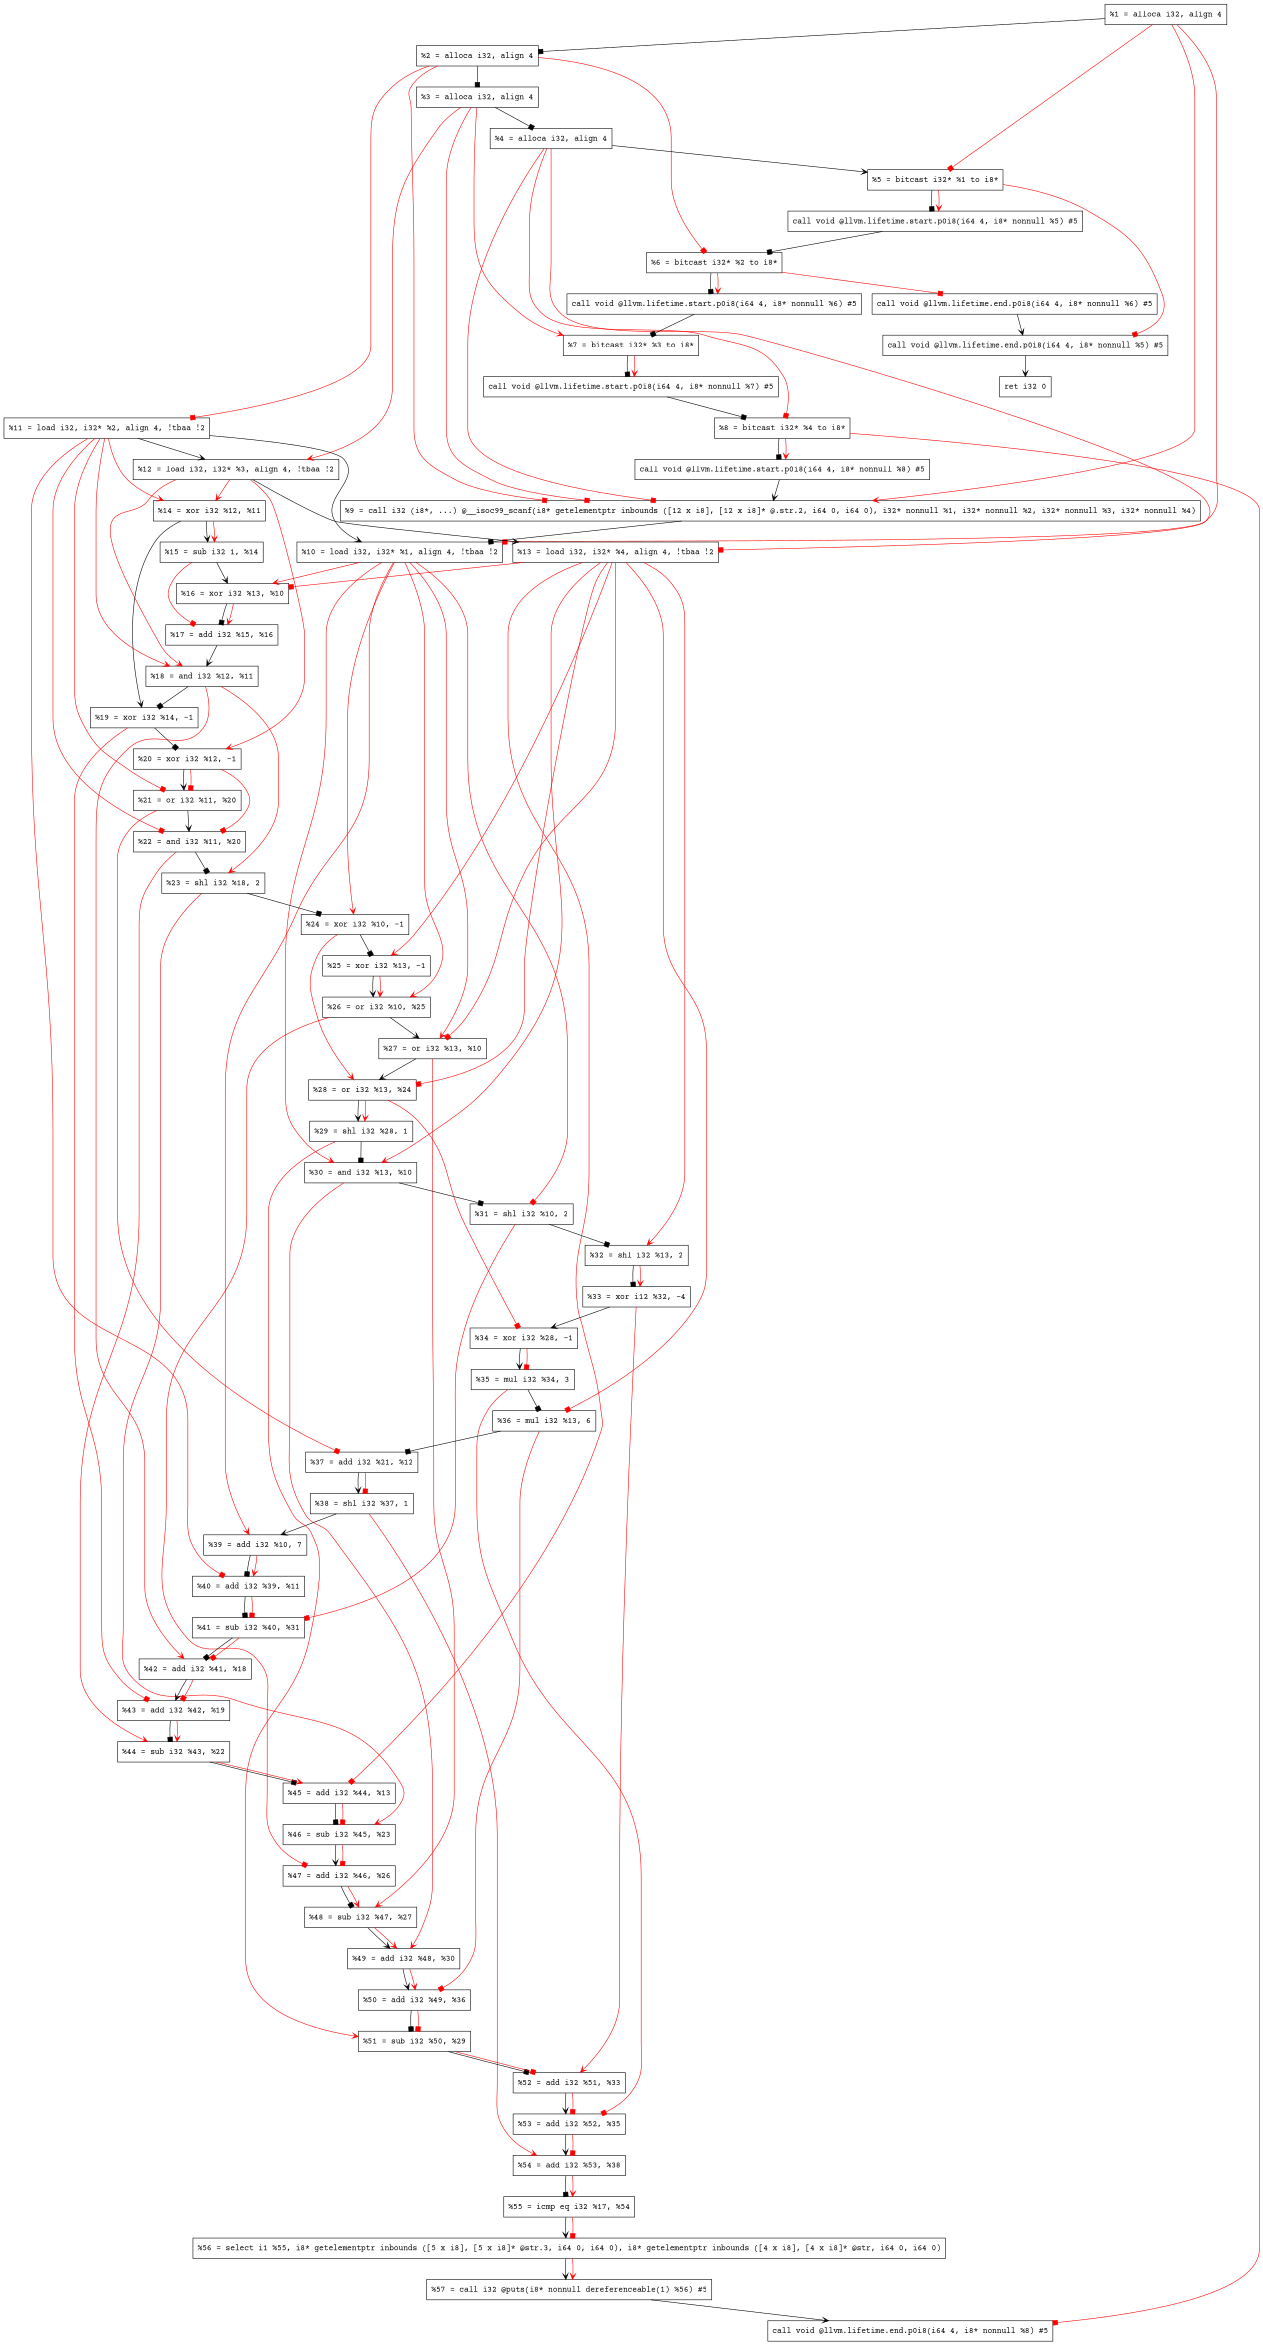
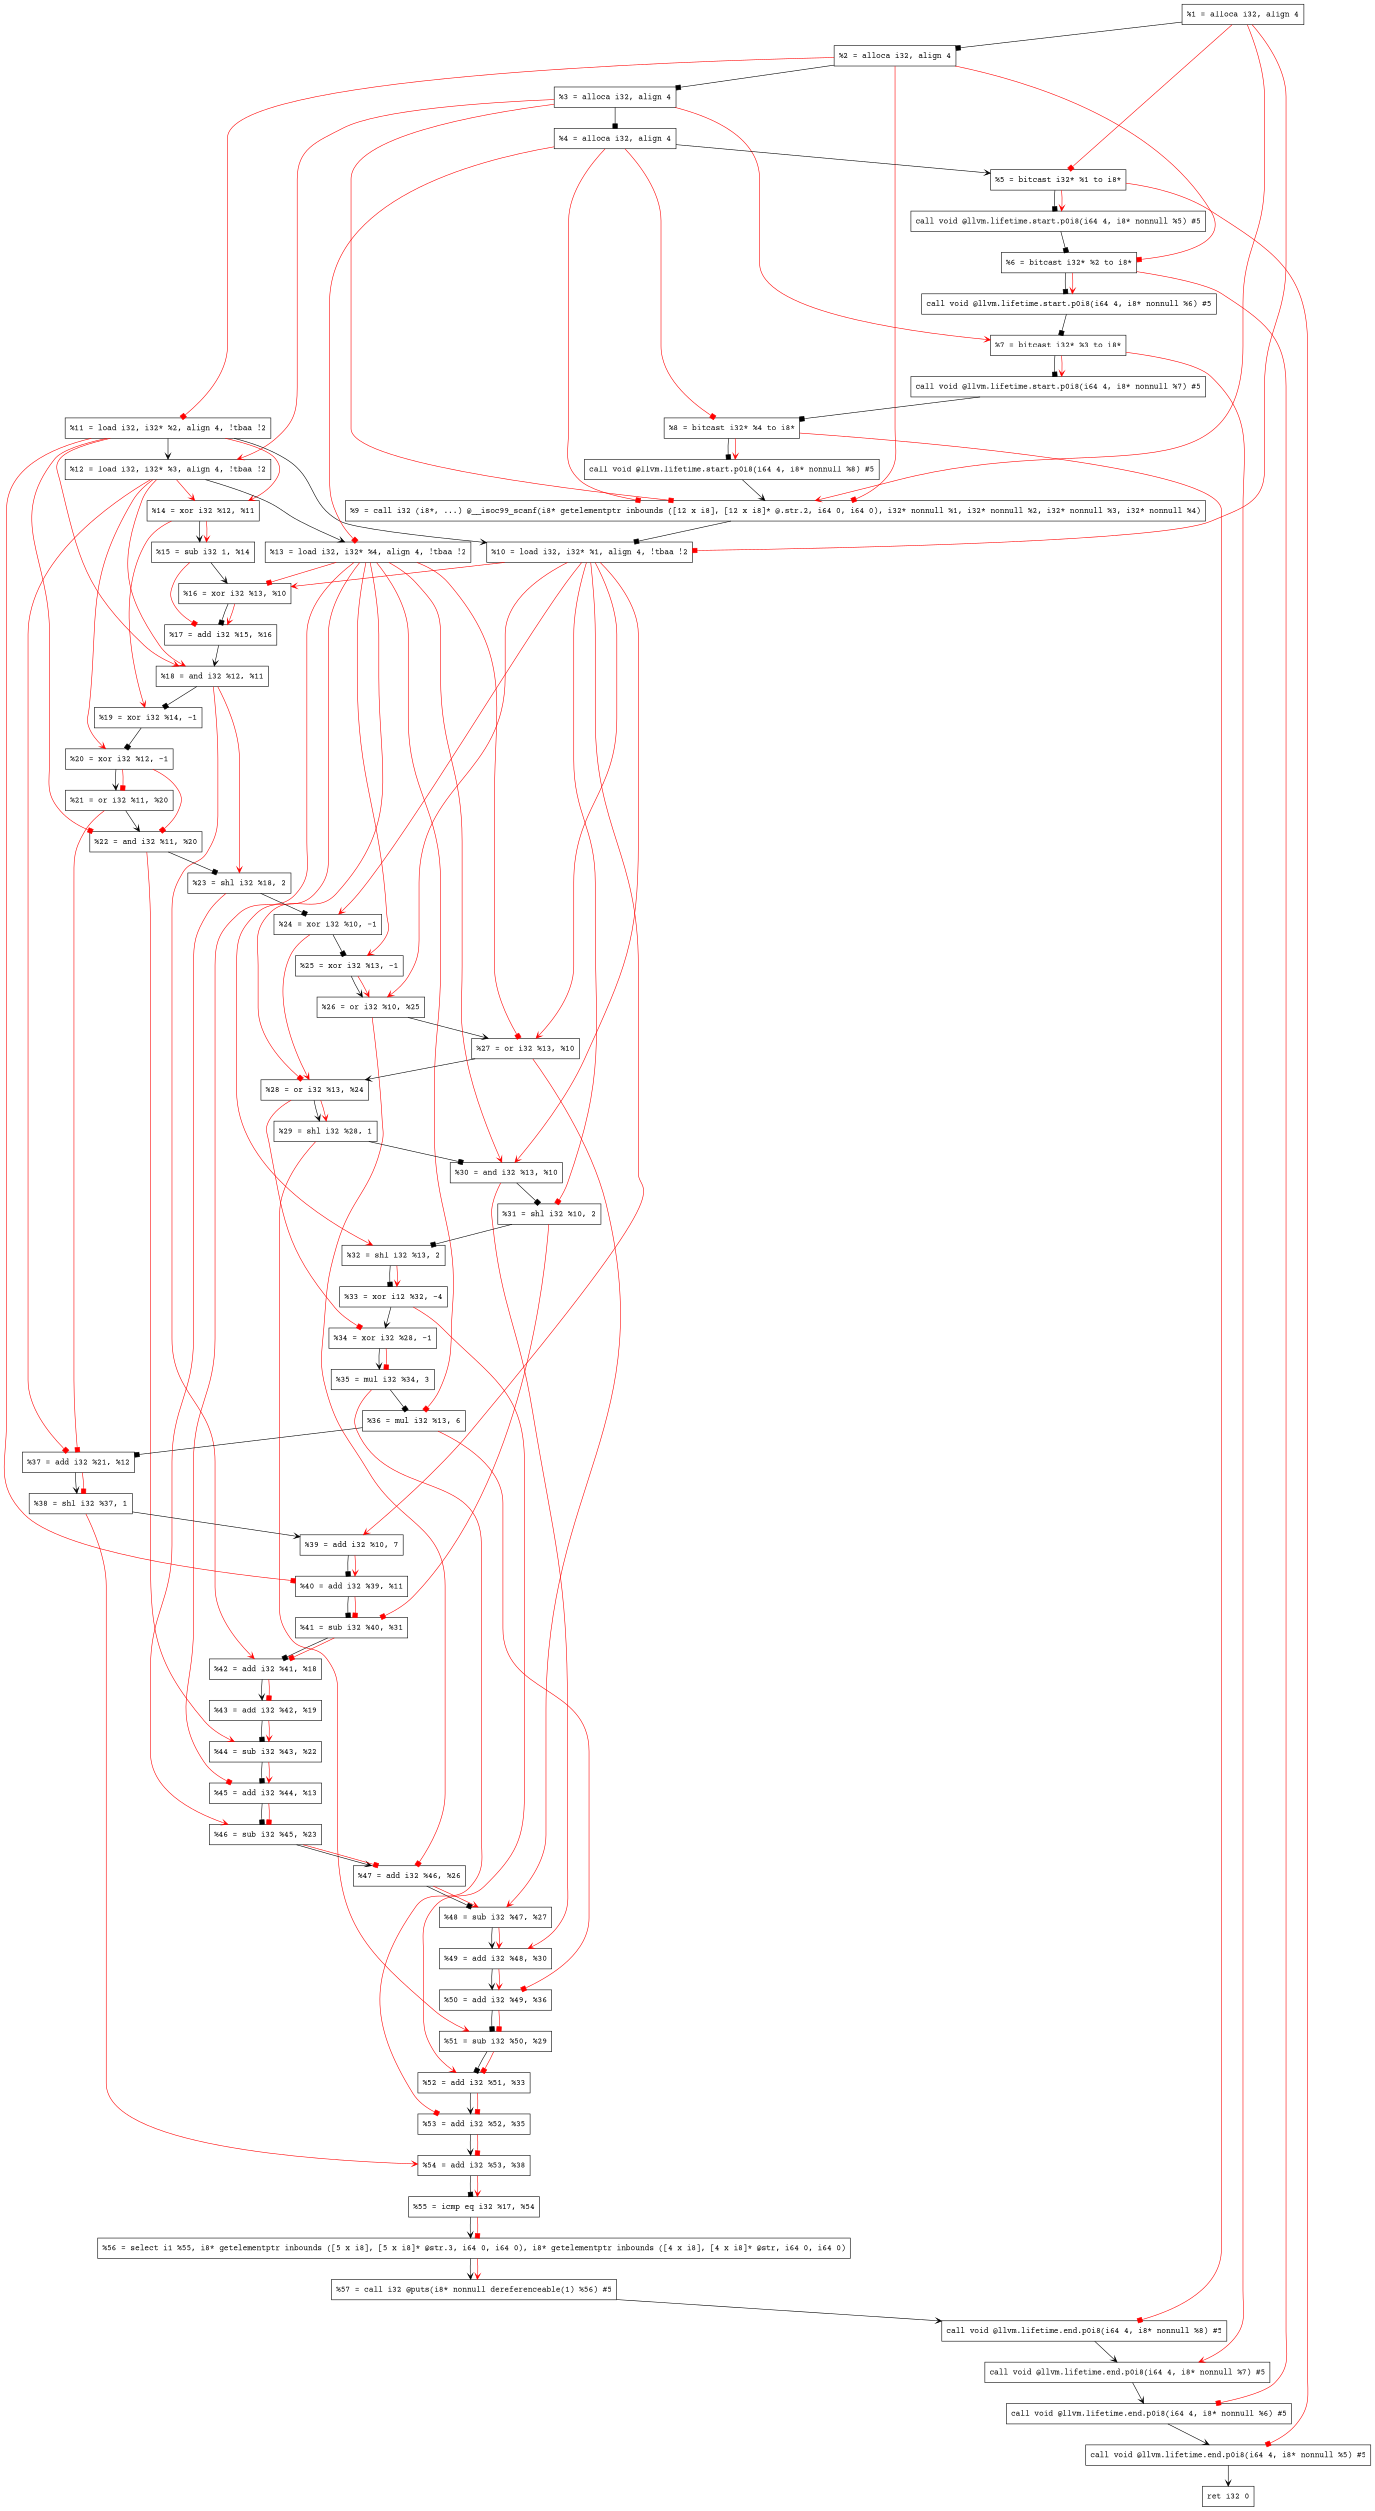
(134, 608) -> (129, 605)
(75, 630) -> none
none -> (28, 944)
(75, 1212) -> none
none -> (1127, 2372)
